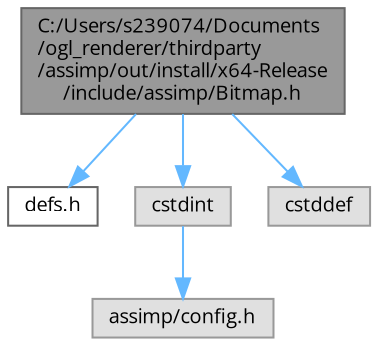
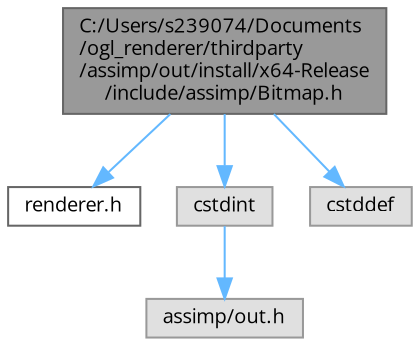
(53, 206) -> (74, 206)
(183, 318) -> (225, 318)
